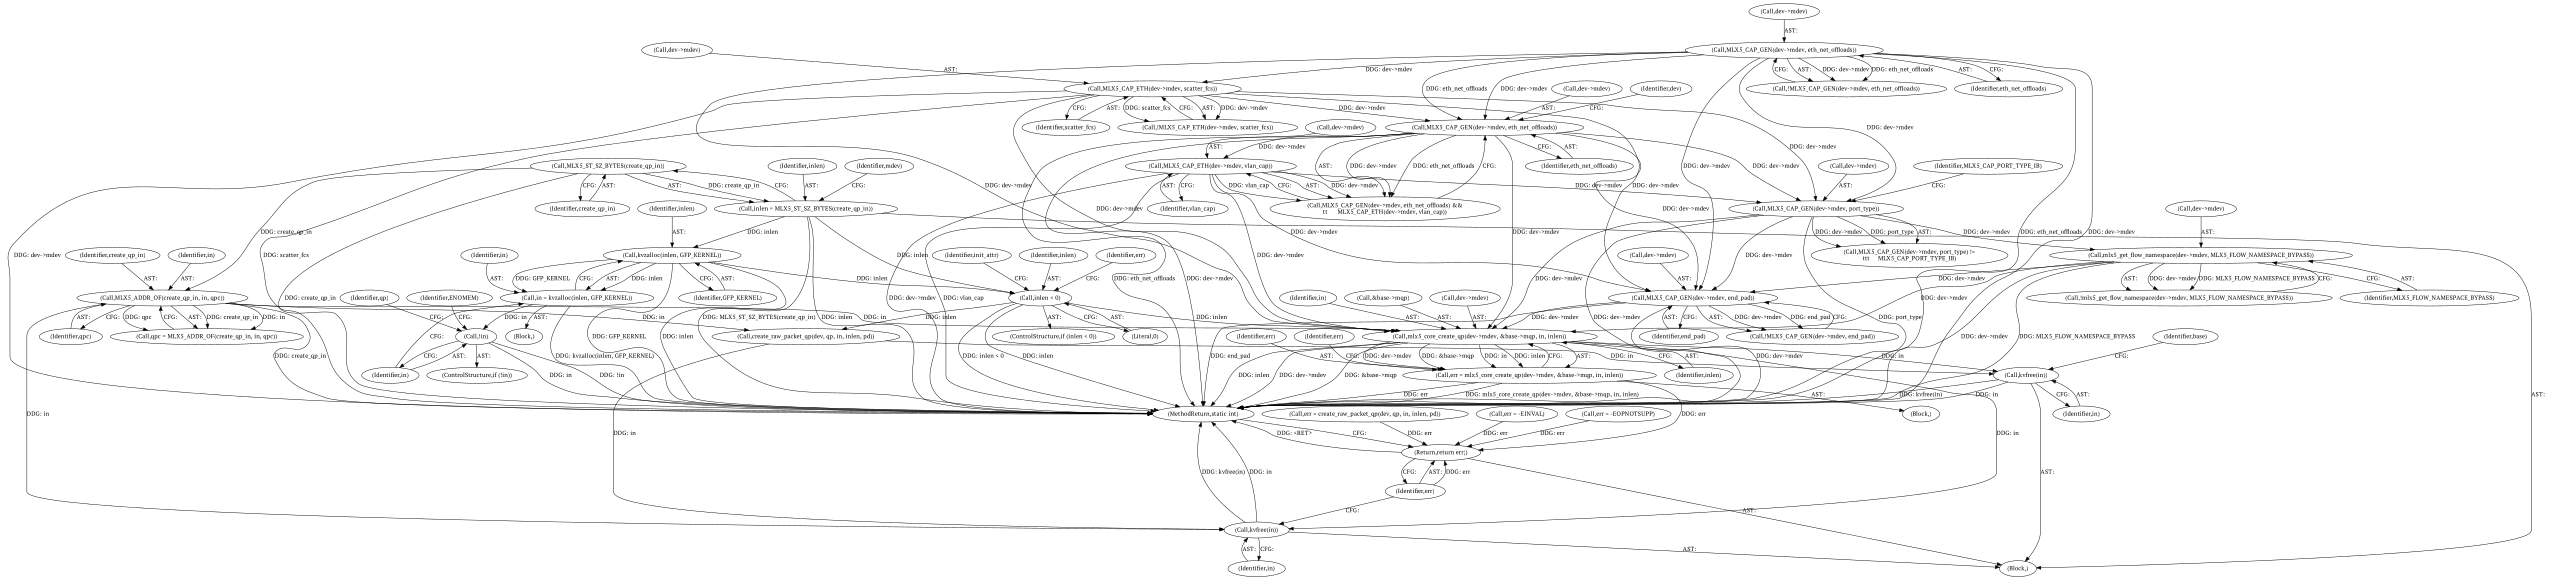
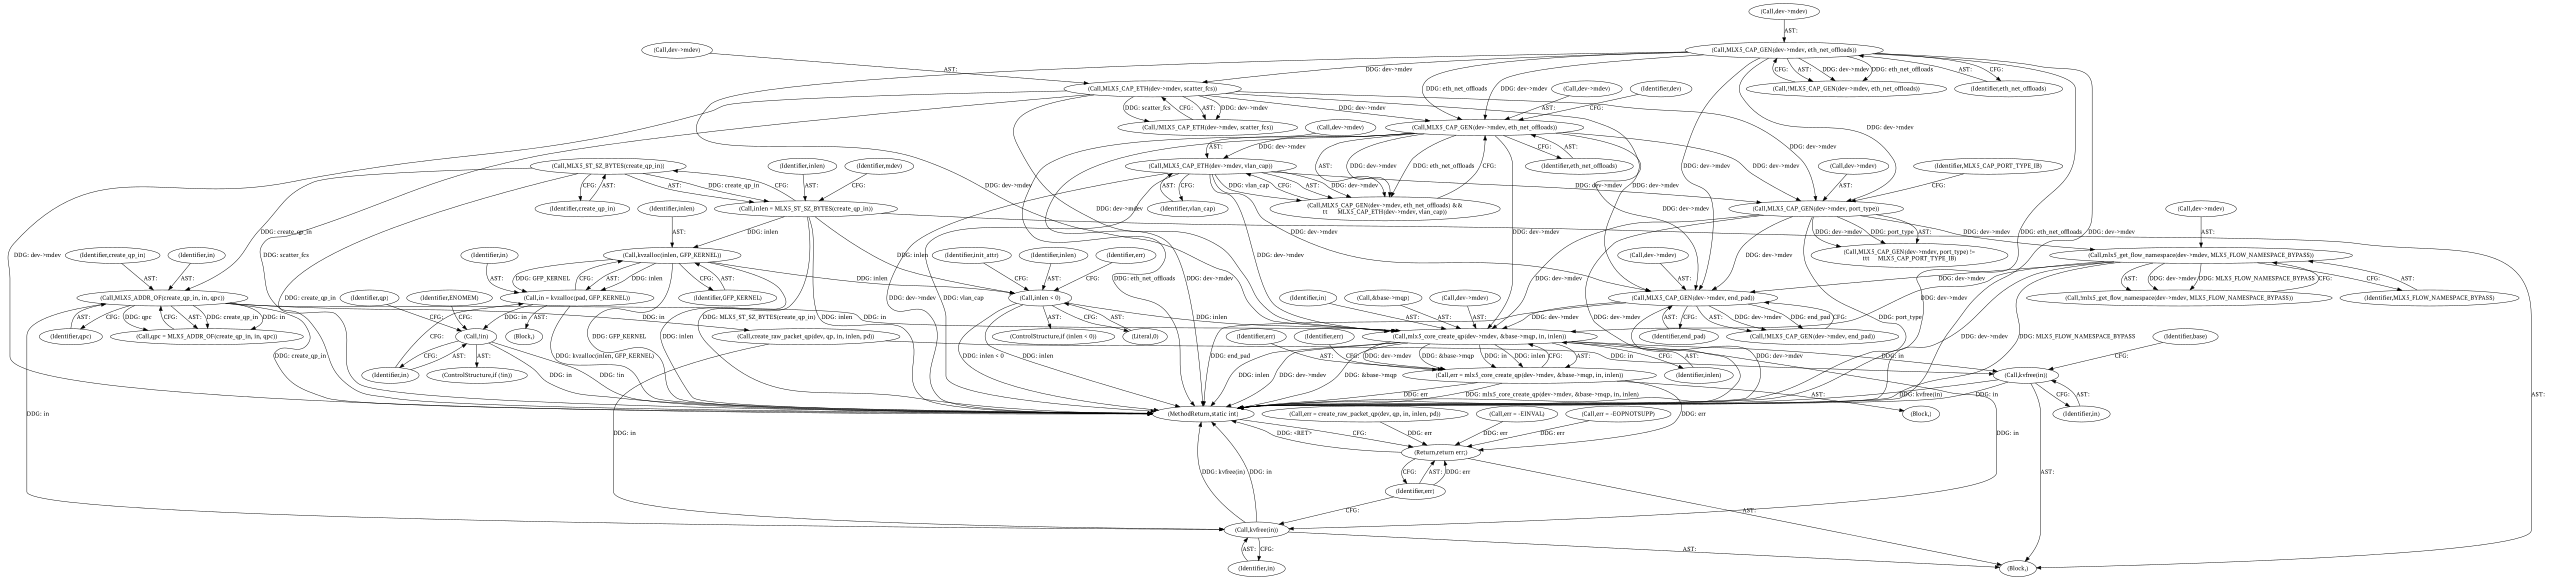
(1066, 128) -> none
(577, 298) -> (577, 298)
(934, 313) -> none
